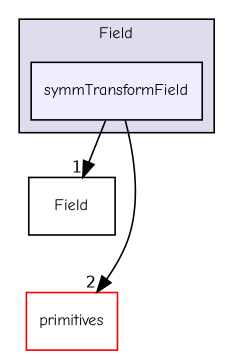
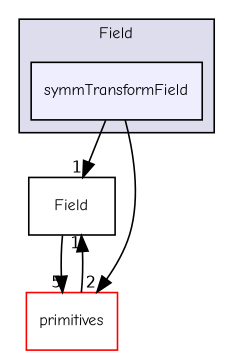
none -> (61, 256)
none -> (83, 272)
